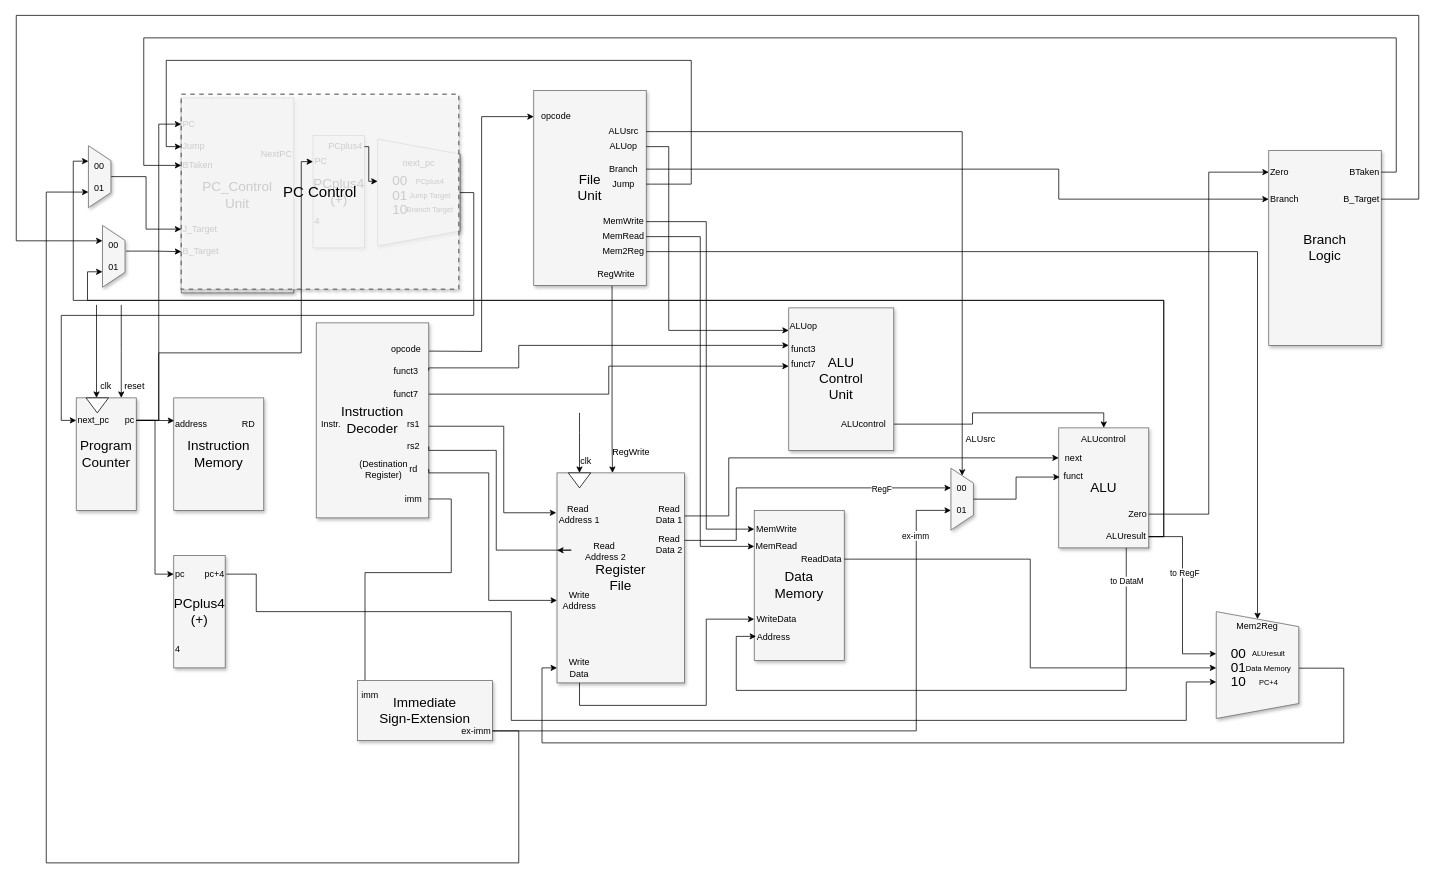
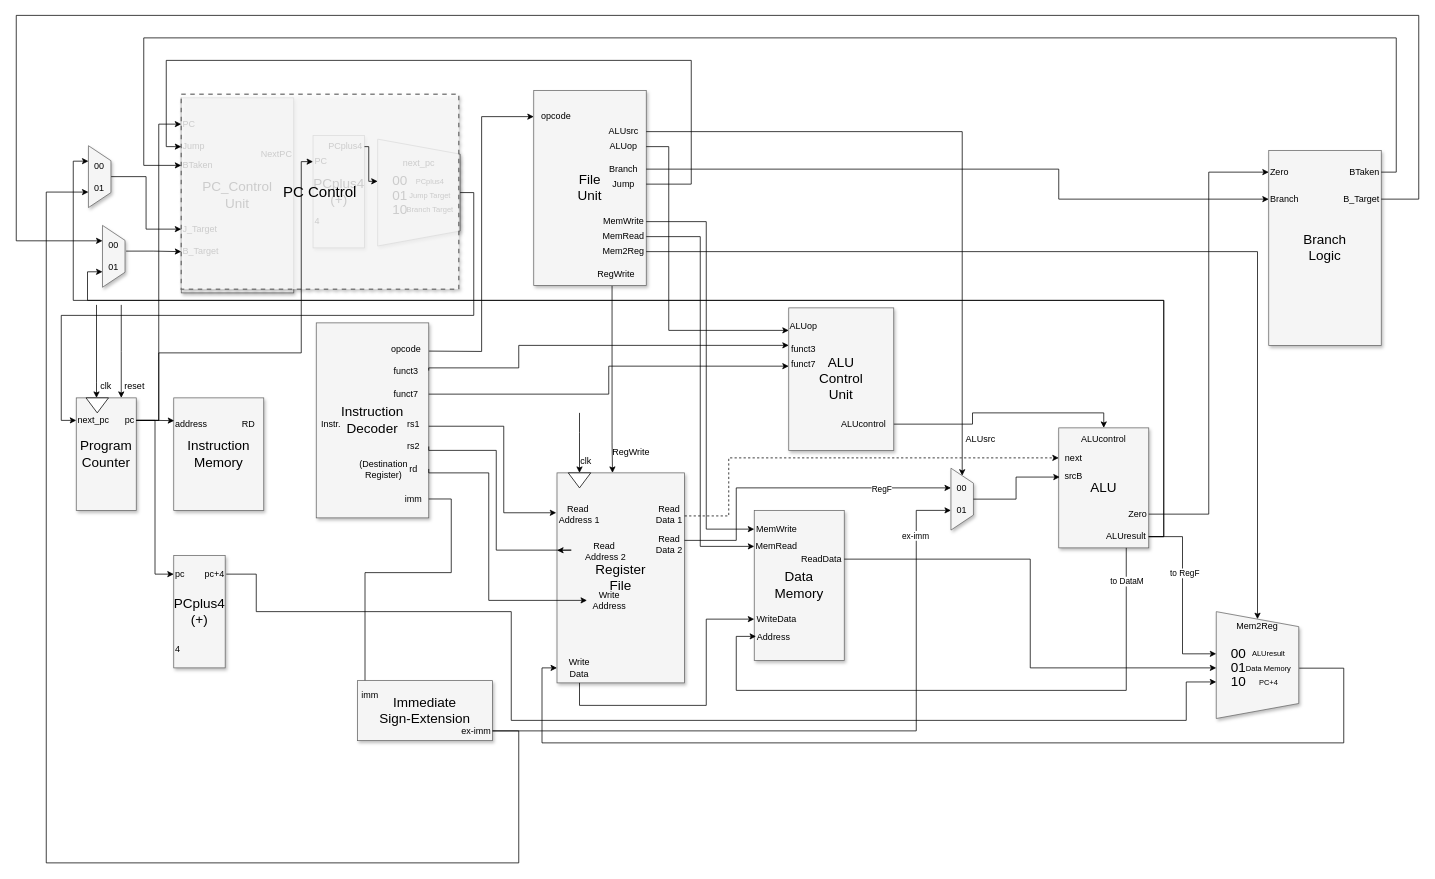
(840, 458) -> (840, 458)
(1074, 477) -> (1074, 477)
(579, 600) -> (609, 600)
